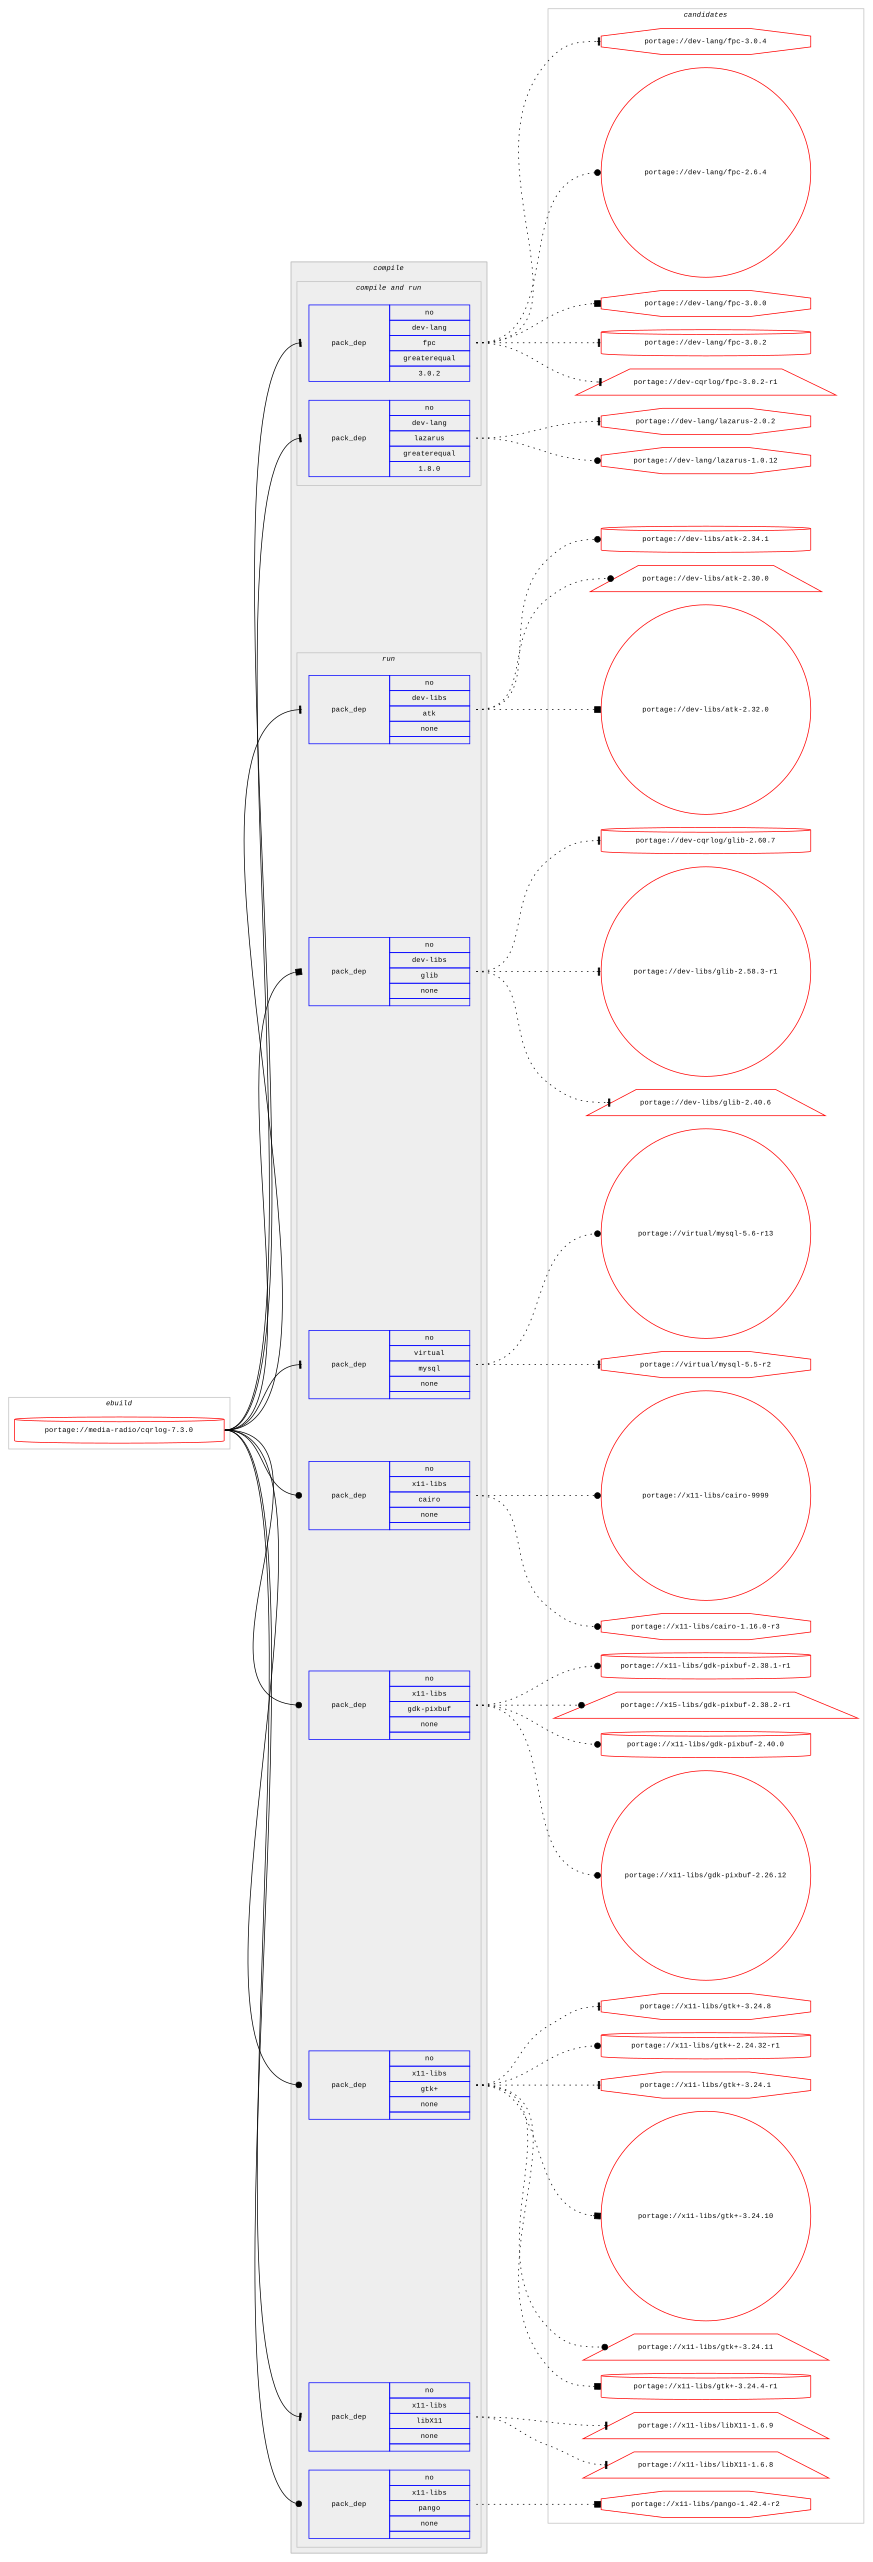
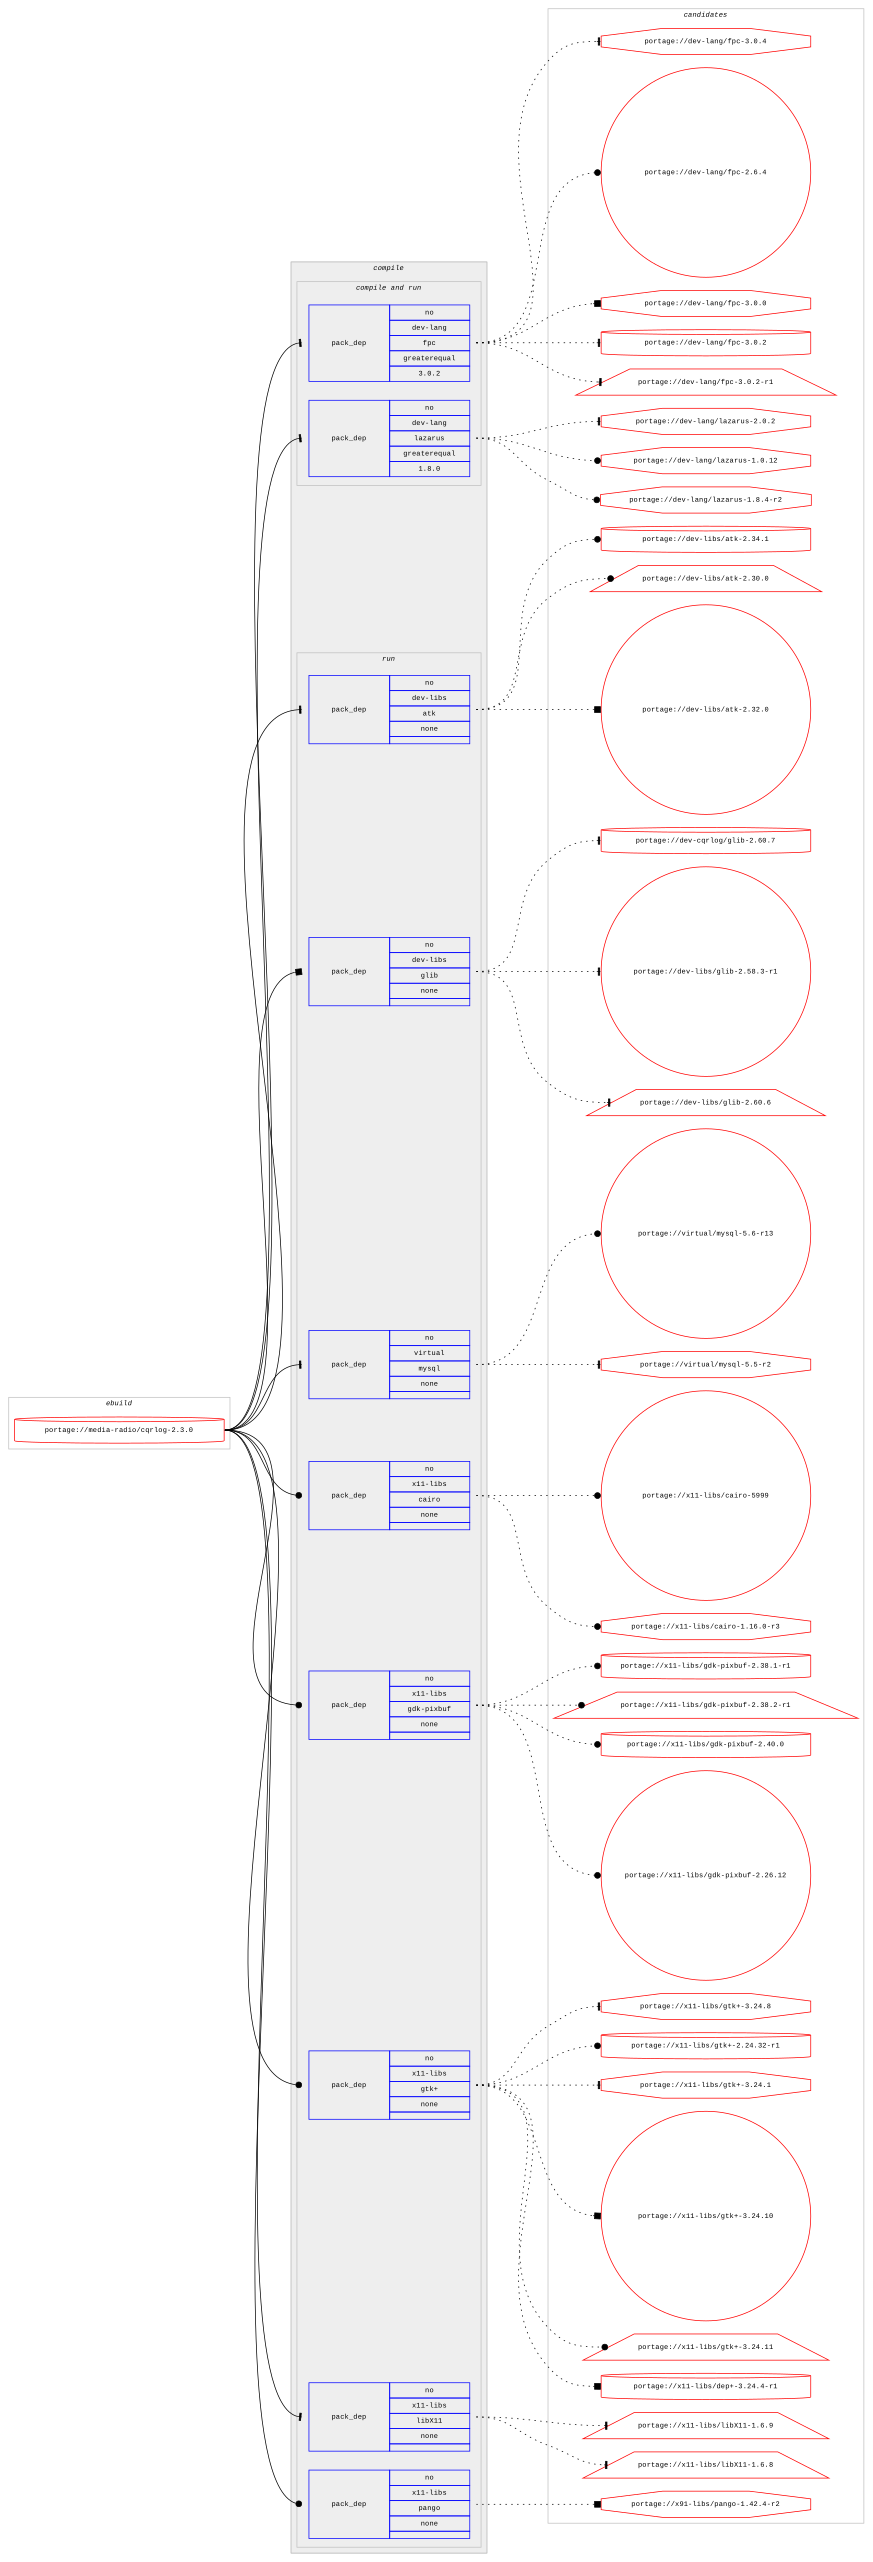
(706, 382) -> (706, 382)
none -> (706, 500)
(706, 1103) -> (706, 1103)
(119, 1430) -> (119, 1430)
(706, 1496) -> (706, 1496)
(706, 1705) -> (706, 1705)
(706, 2386) -> (706, 2386)
(706, 2504) -> (706, 2504)
